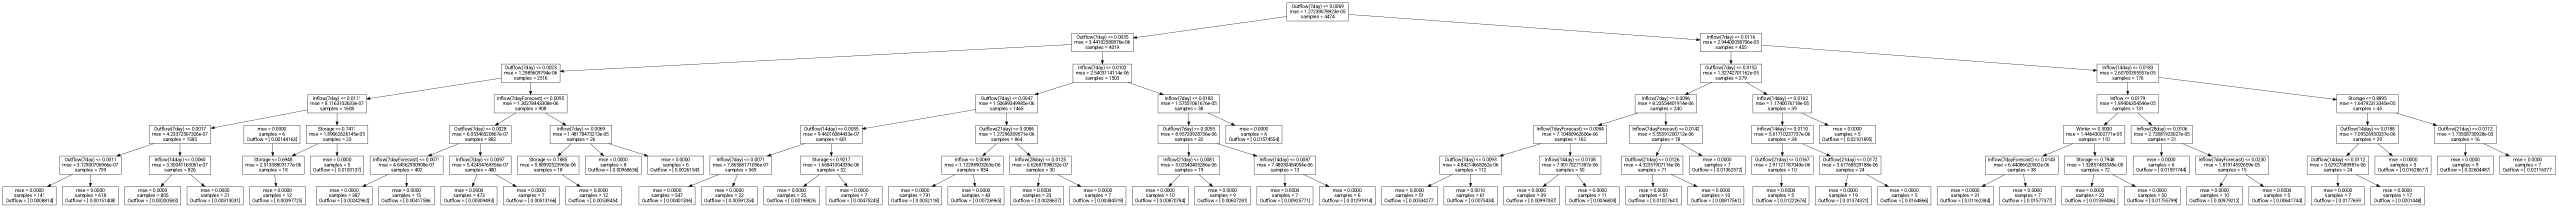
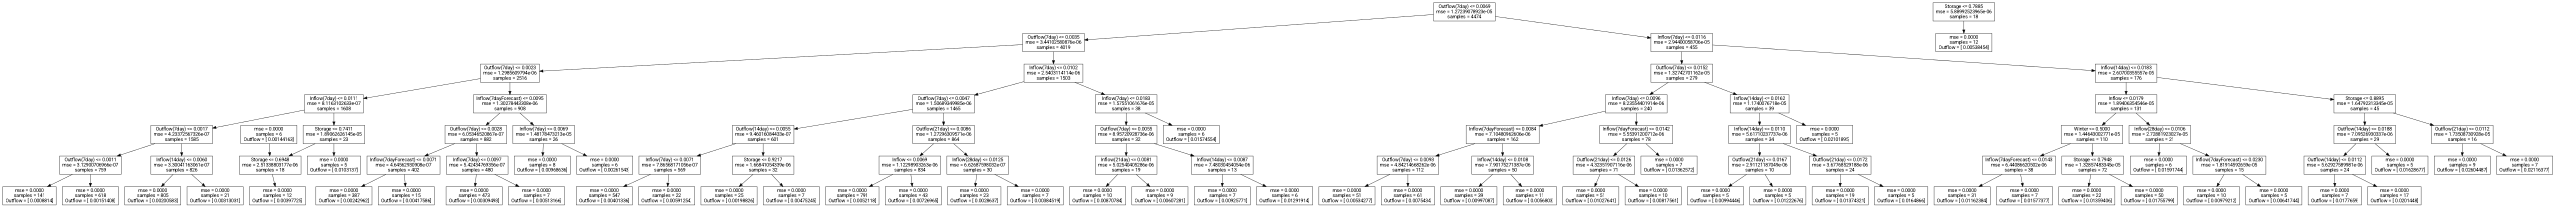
(566, 149) -> none
(1471, 196) -> (1408, 196)
none -> (1716, 196)
